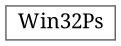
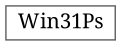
(61, 23) -> (61, 23)
